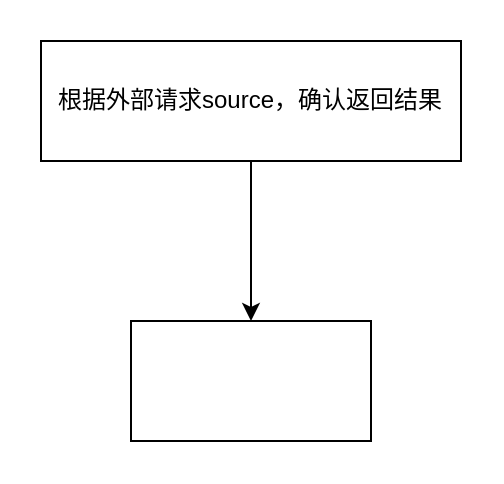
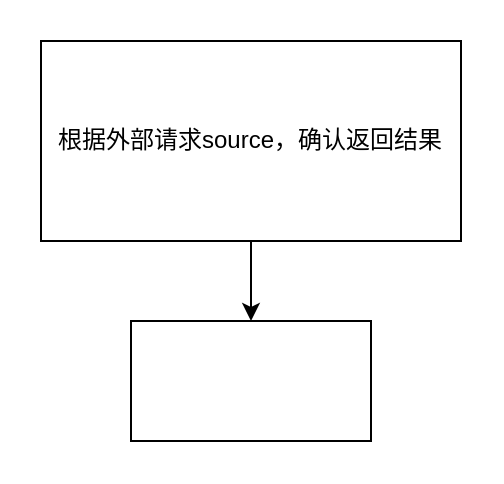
(251, 101) -> (251, 141)
